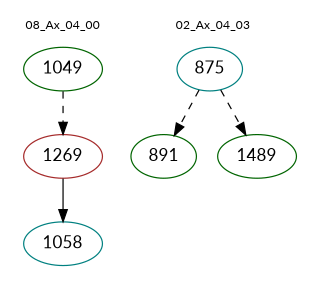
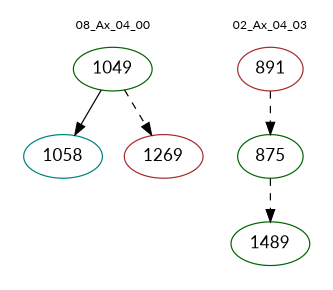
(210, 69) -> (270, 156)
(190, 107) -> (270, 107)
(164, 156) -> (270, 69)
(63, 194) -> (91, 107)
